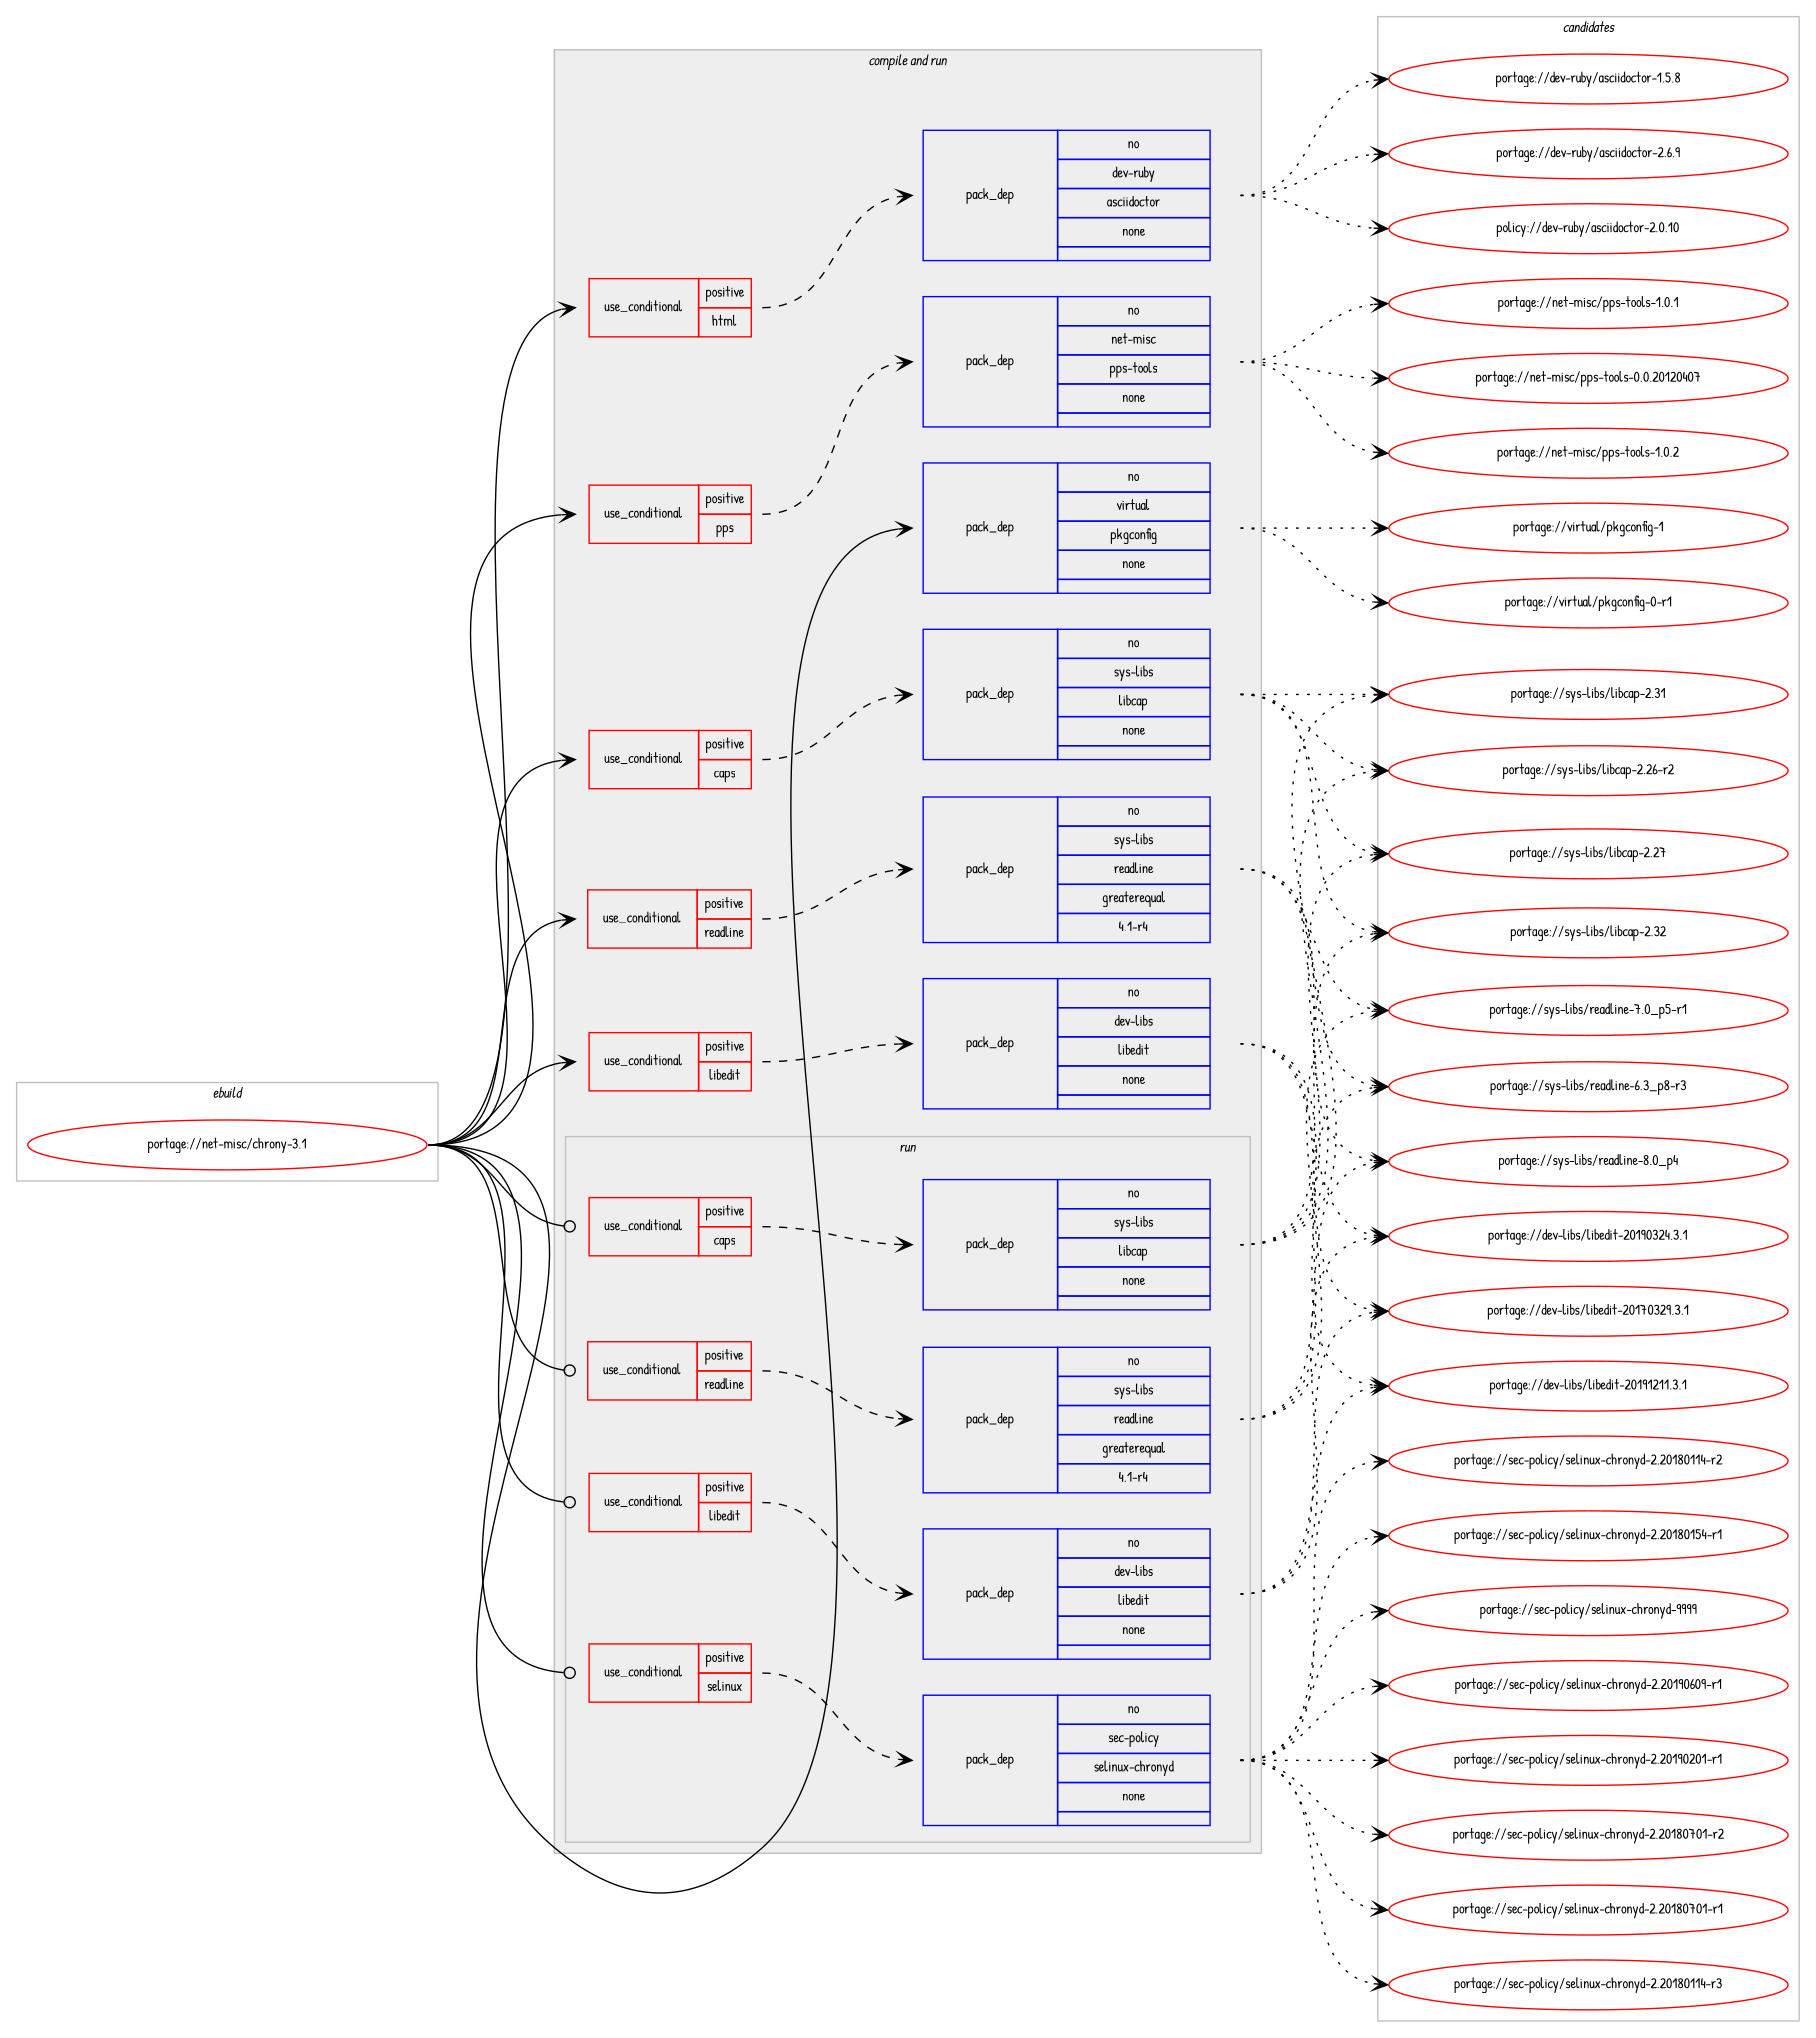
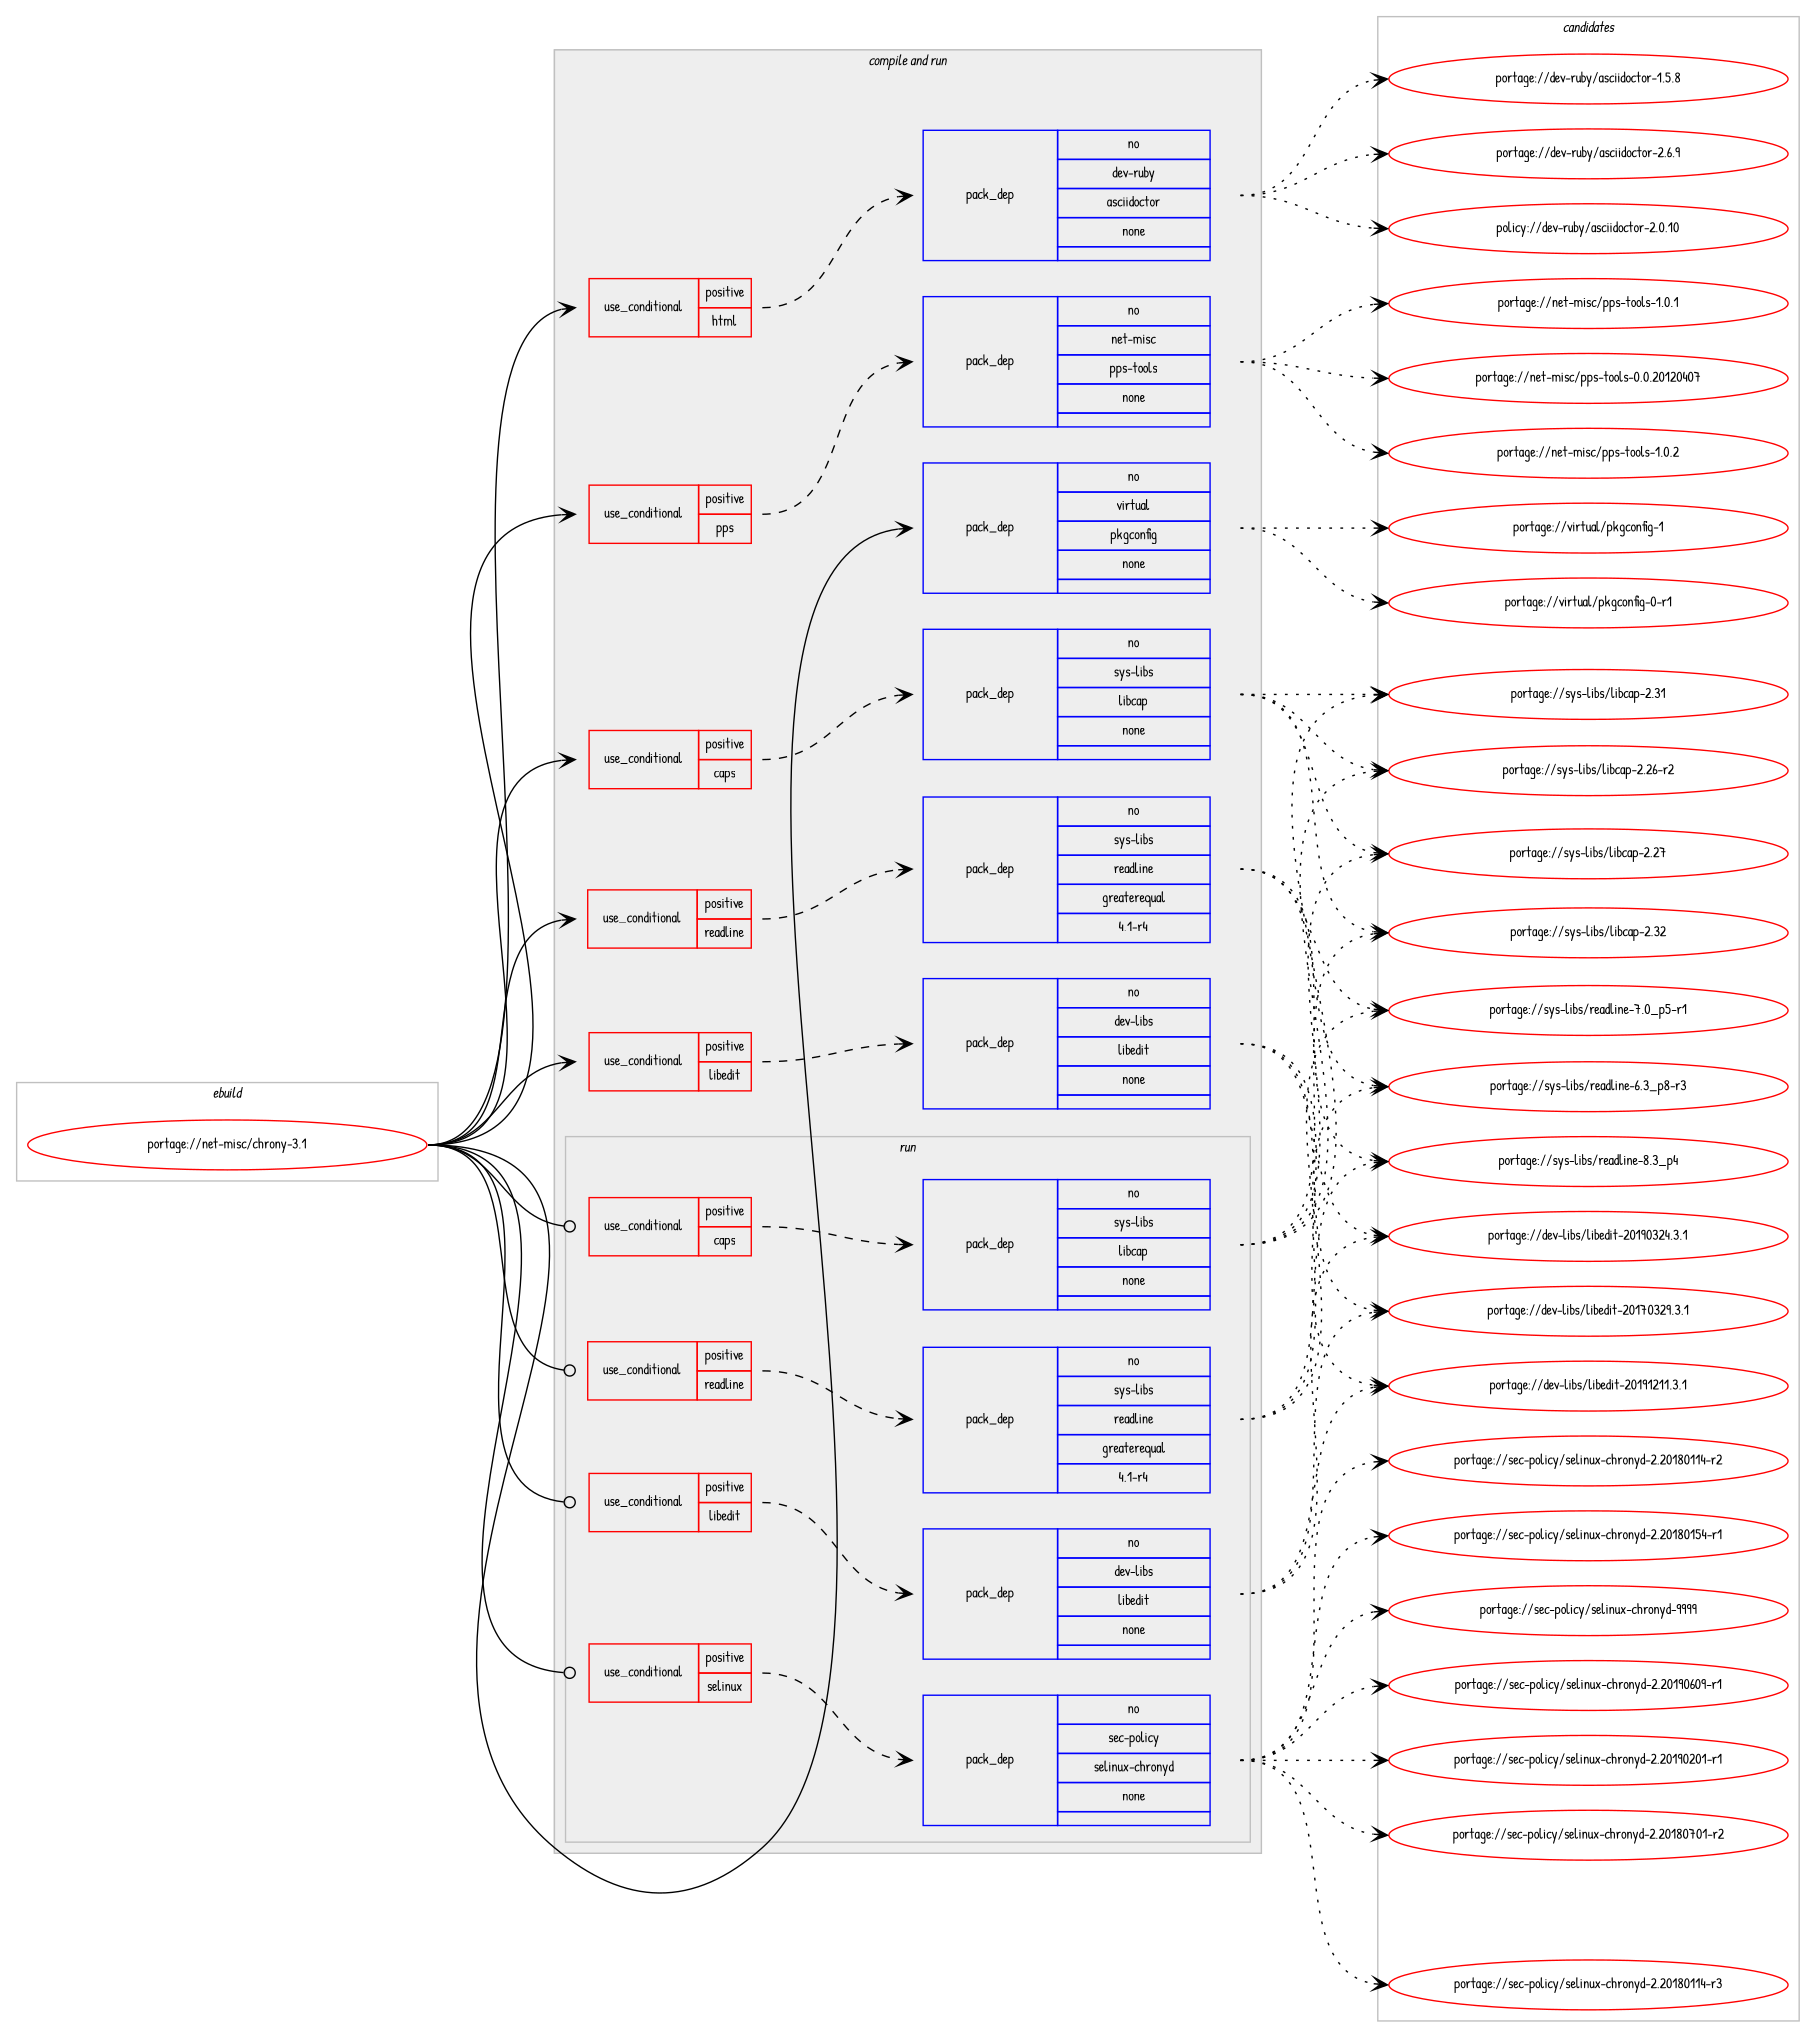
(1588, 1162) -> (1588, 1162)
(1588, 1910) -> none
